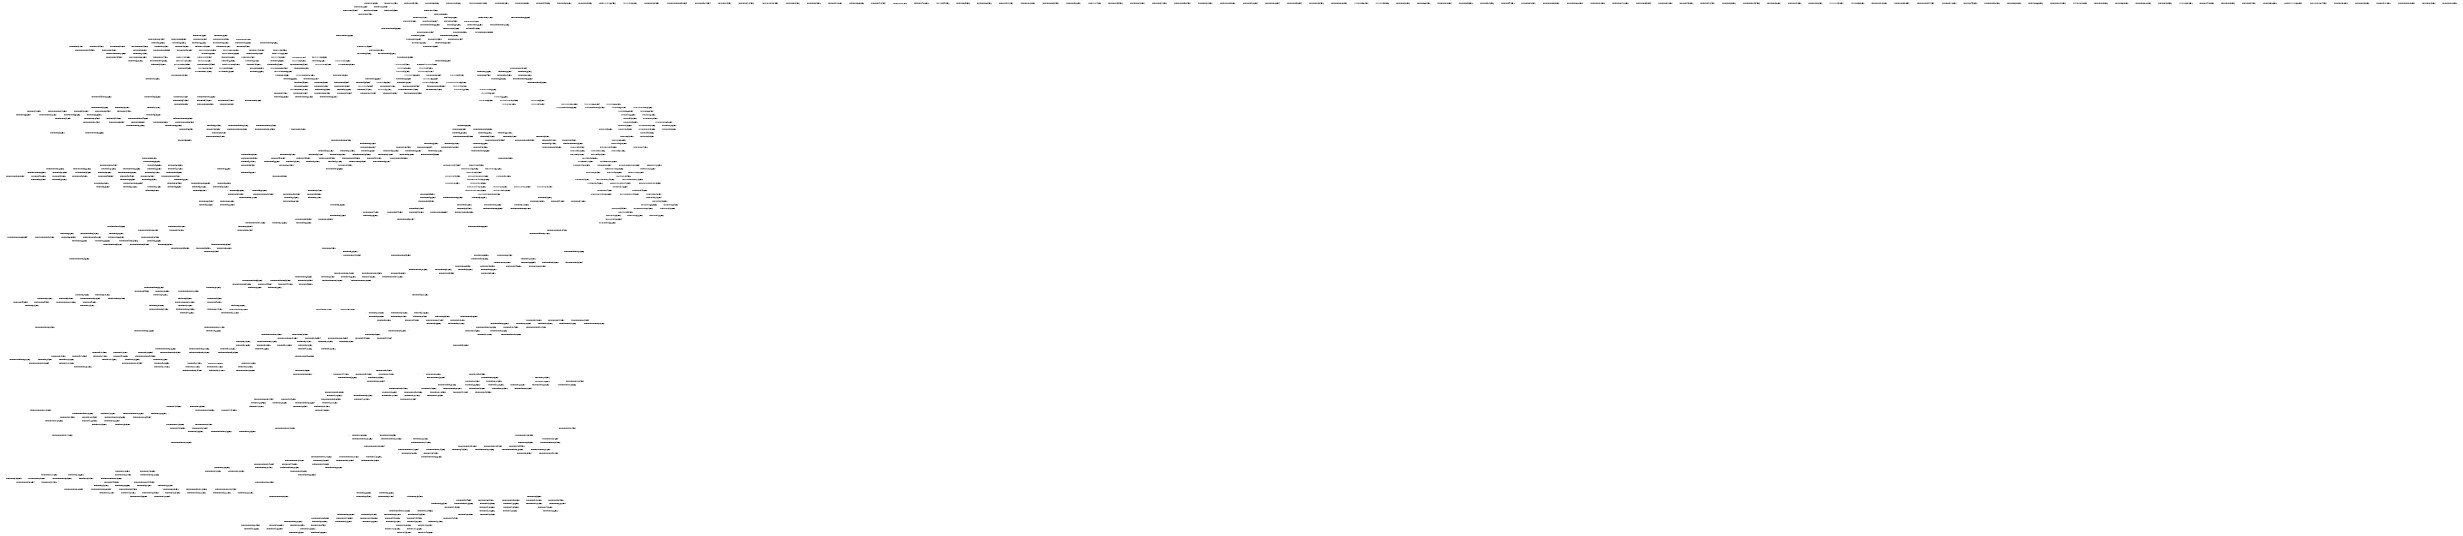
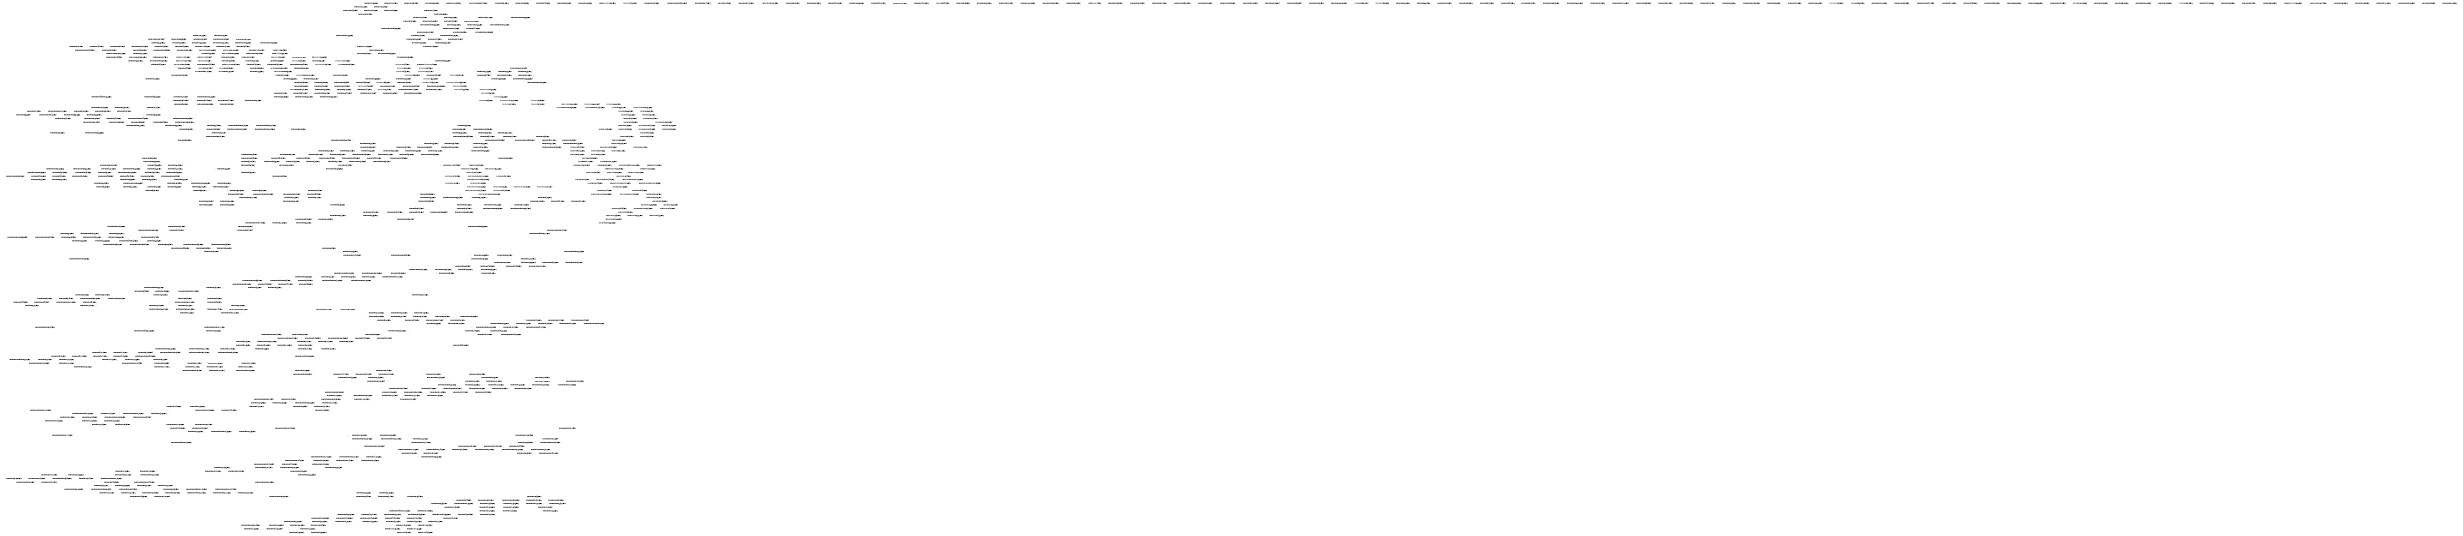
none -> (193, 245)
none -> (442, 515)
